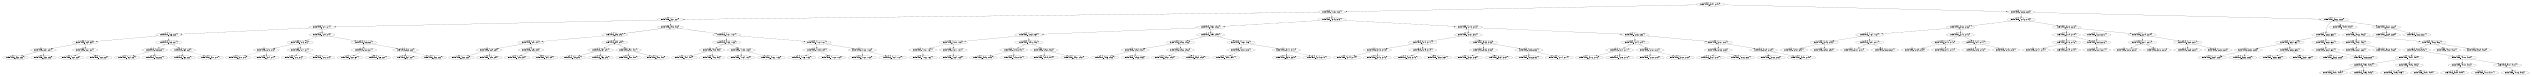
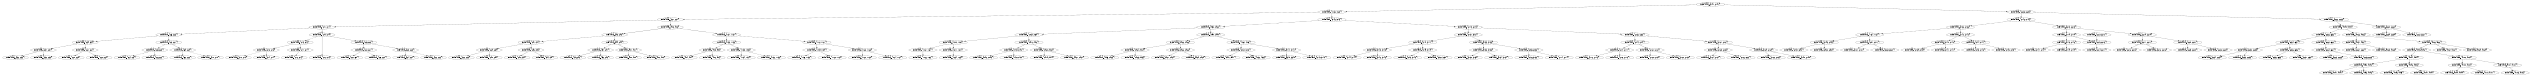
(2328, 26) -> (2335, 31)
(311, 54) -> (322, 46)
none -> (1256, 58)
